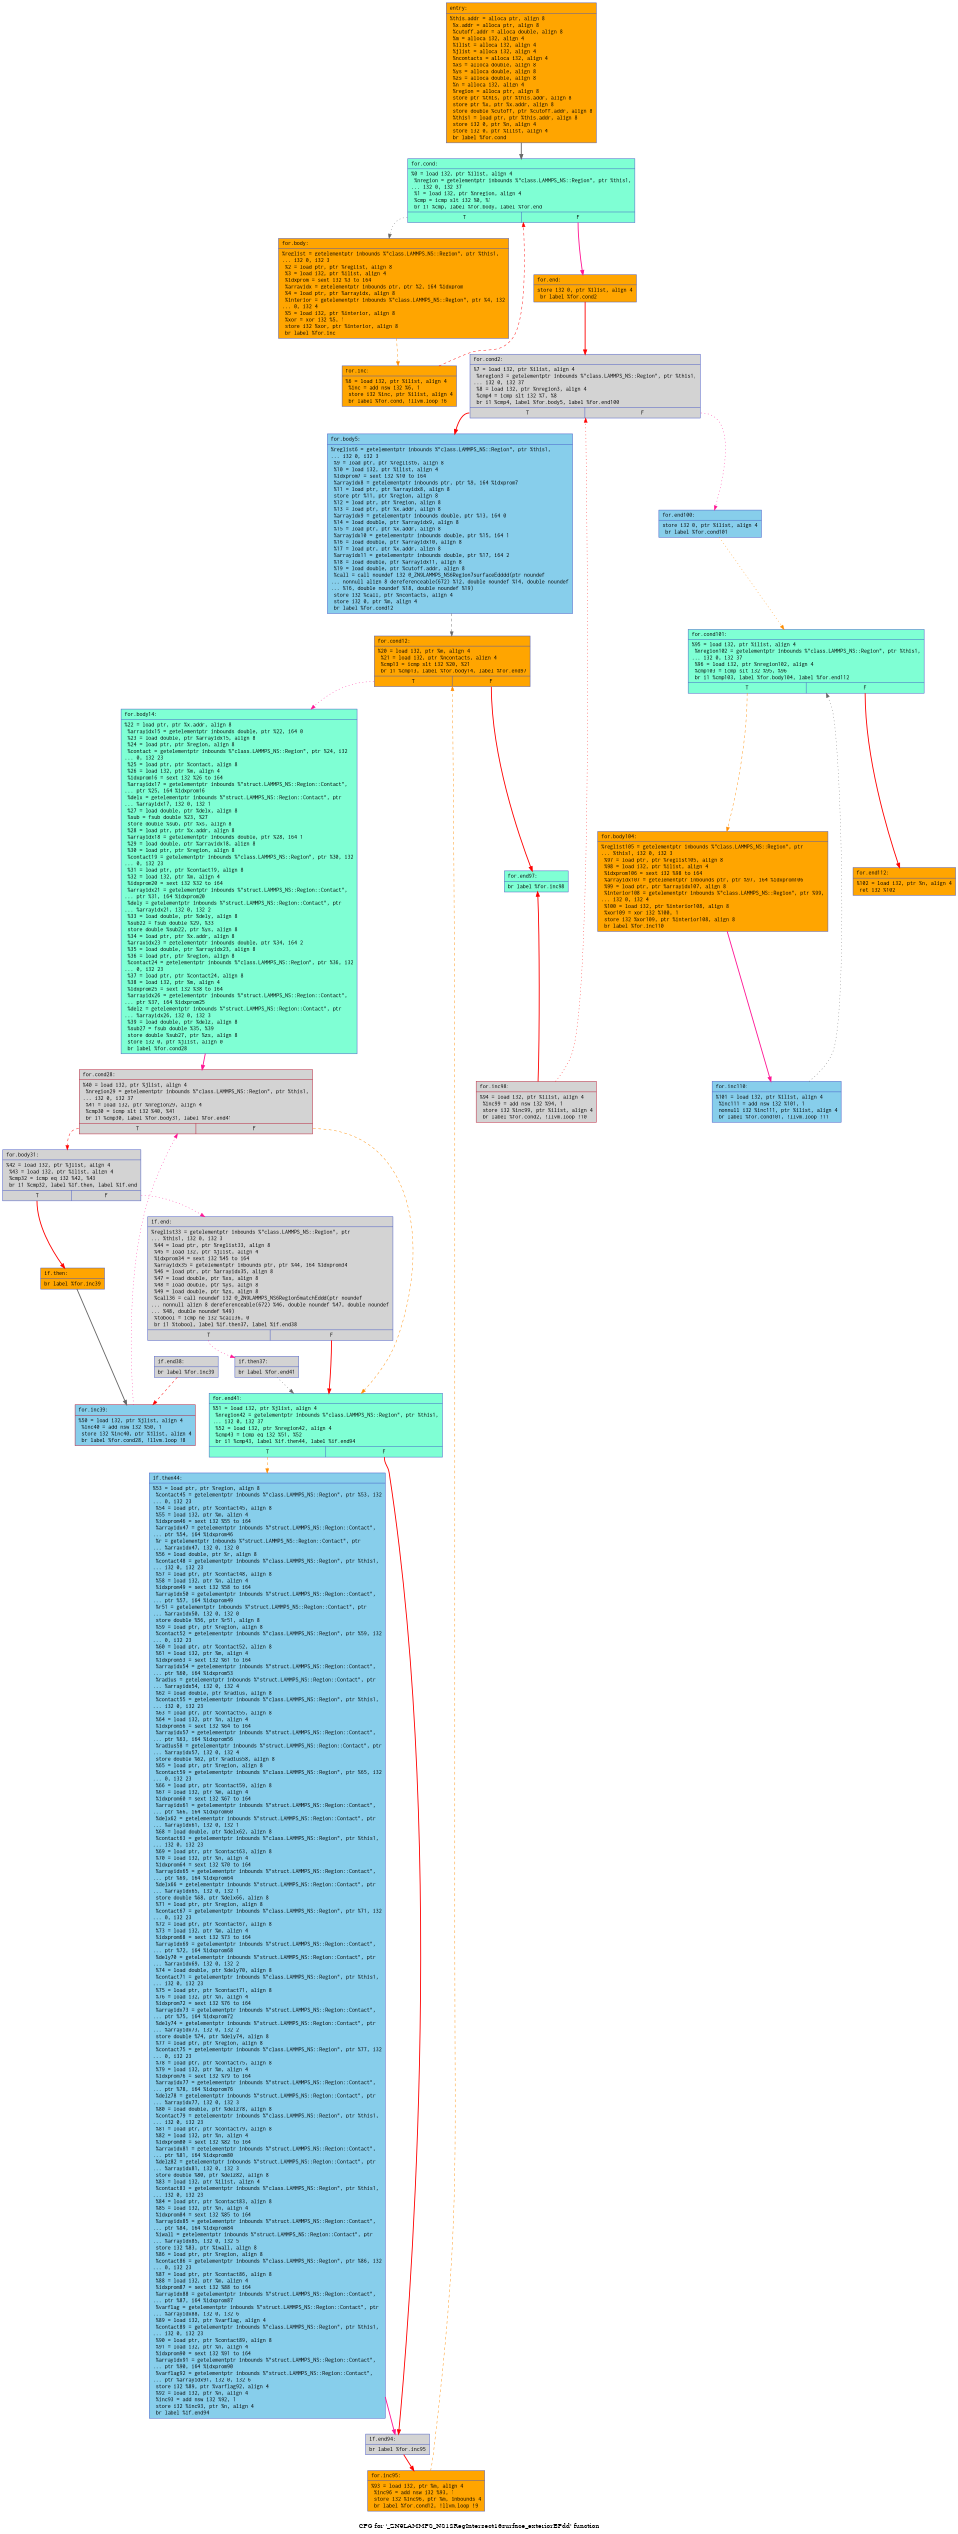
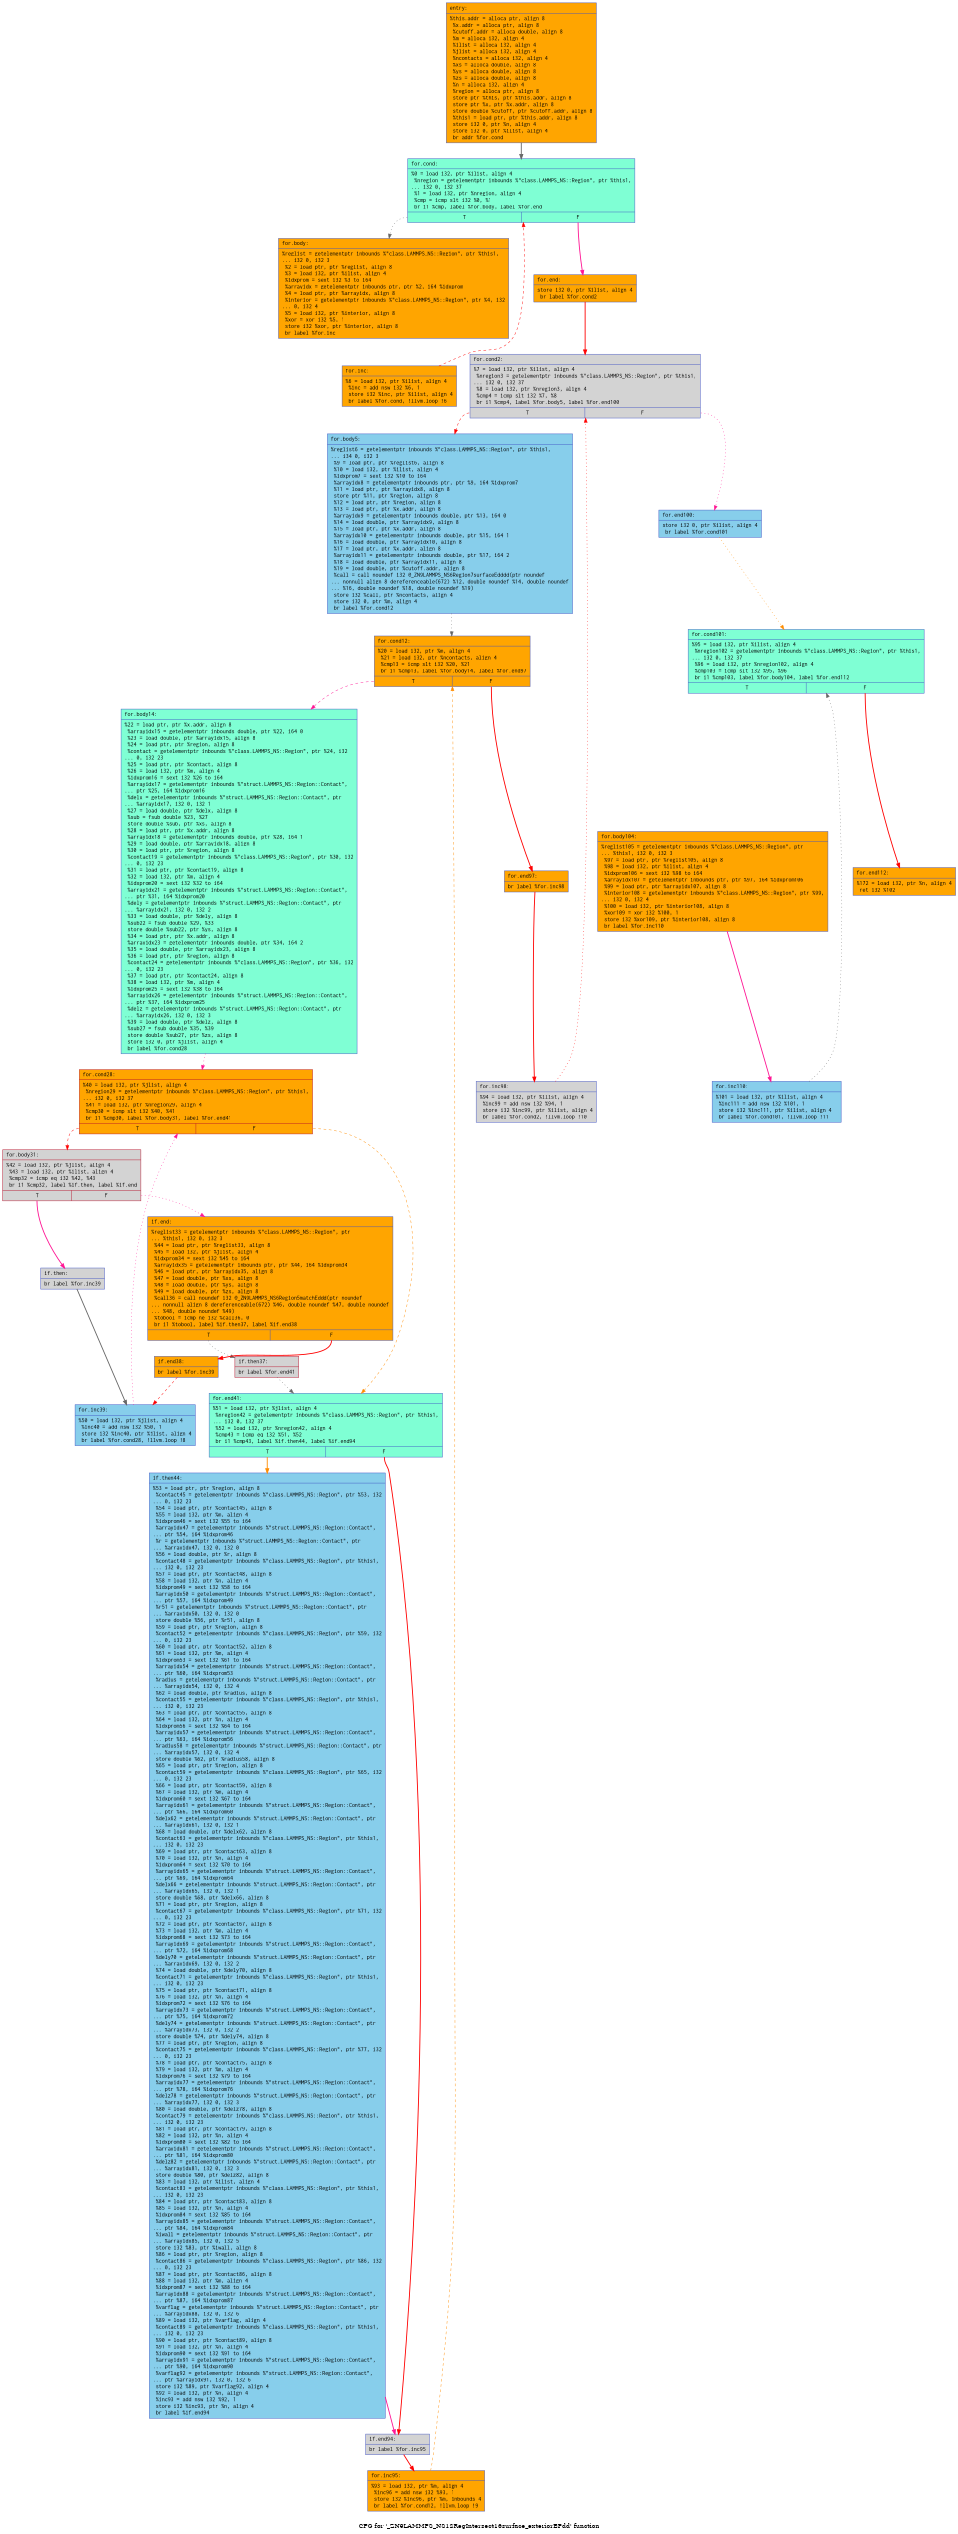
(478, 137) -> (477, 137)
(397, 350) -> none
(460, 419) -> (460, 419)
(355, 456) -> (355, 456)
(452, 623) -> (452, 623)
(342, 688) -> (342, 688)
(741, 761) -> none
(536, 881) -> (536, 881)
(904, 883) -> (904, 883)
(539, 989) -> (533, 984)
(174, 1042) -> (174, 1042)
(204, 1059) -> (204, 1059)
(196, 1102) -> (196, 1102)
(536, 1102) -> (536, 1102)
(777, 1110) -> (774, 1110)
(72, 1175) -> (72, 1175)
(45, 1234) -> (45, 1234)
(73, 1279) -> (73, 1279)
(270, 1279) -> (270, 1279)
(218, 1350) -> (218, 1350)
(331, 1365) -> (280, 1355)
(186, 1367) -> (186, 1367)
(267, 1367) -> (267, 1367)
(135, 1425) -> (135, 1425)
(267, 1463) -> (267, 1463)
